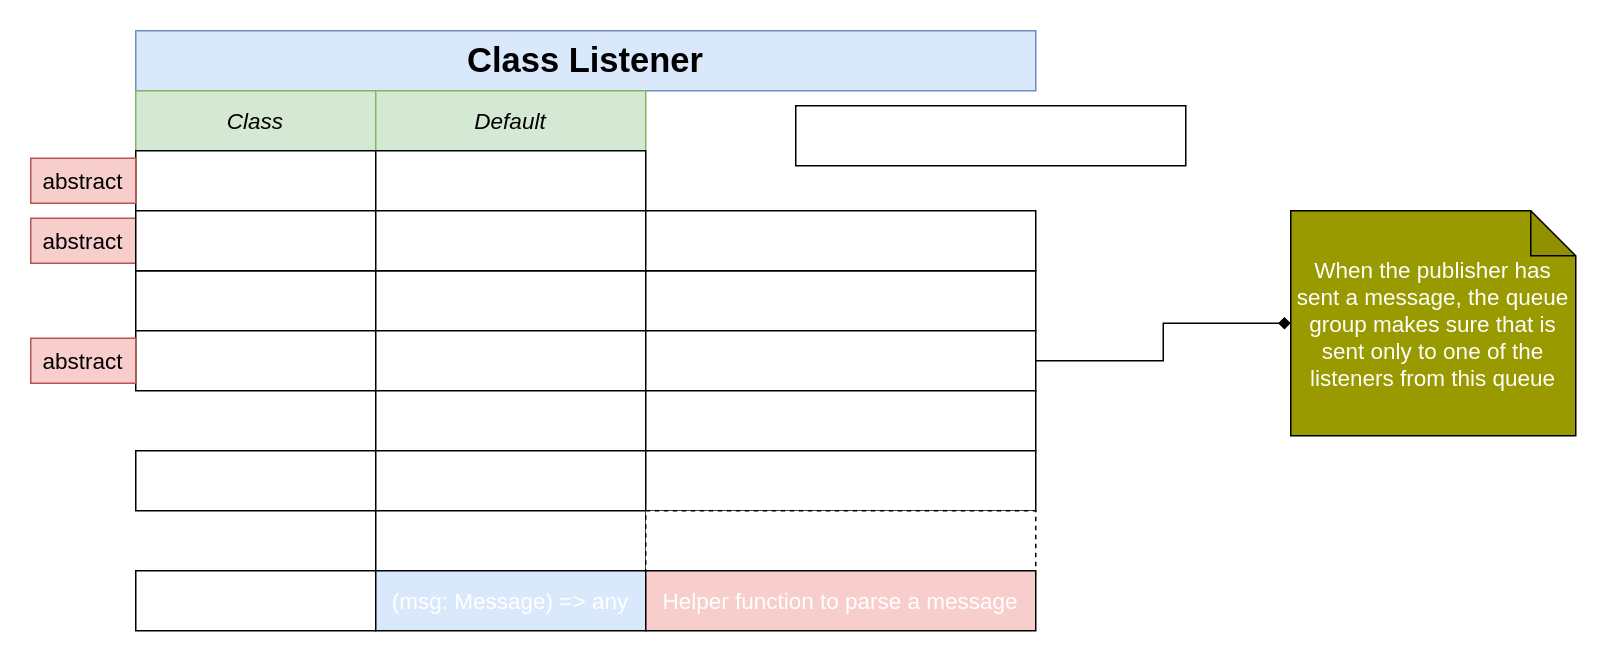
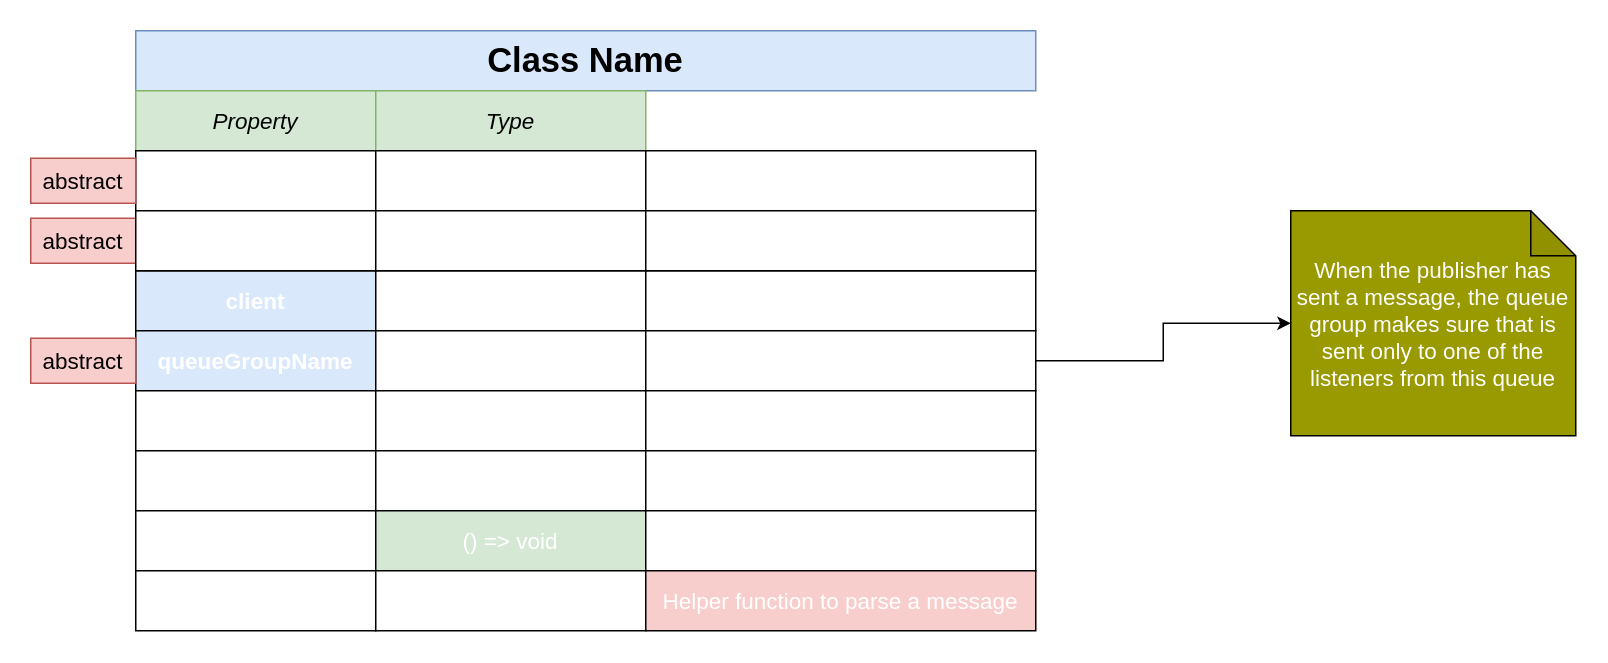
(586, 61) -> (586, 61)
(256, 121) -> (256, 121)
(511, 121) -> (511, 121)
(991, 136) -> (841, 181)
(511, 241) -> (511, 241)
(841, 241) -> (841, 241)
(256, 301) -> (256, 301)
(1278, 323) -> (1279, 323)
(256, 361) -> (256, 361)
none -> (256, 421)
(511, 421) -> (511, 421)
(841, 481) -> (841, 481)
none -> (256, 541)
(511, 541) -> (511, 541)
(841, 541) -> (841, 541)
(511, 601) -> (511, 601)
